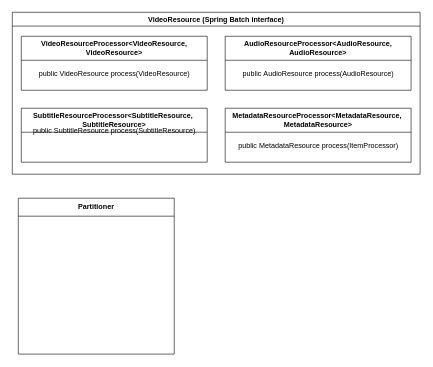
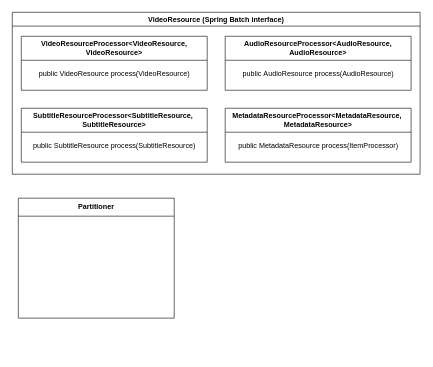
(114, 131) -> (114, 146)
(96, 276) -> (96, 258)
